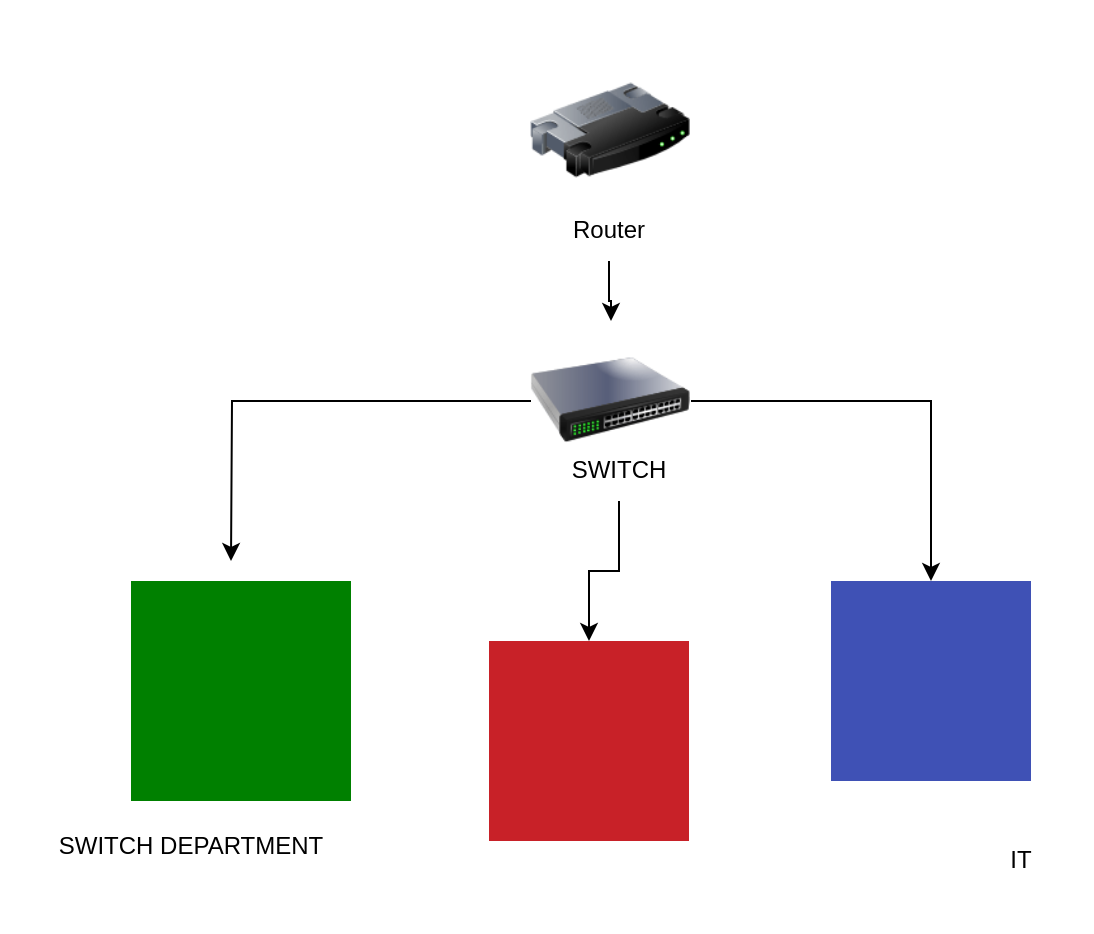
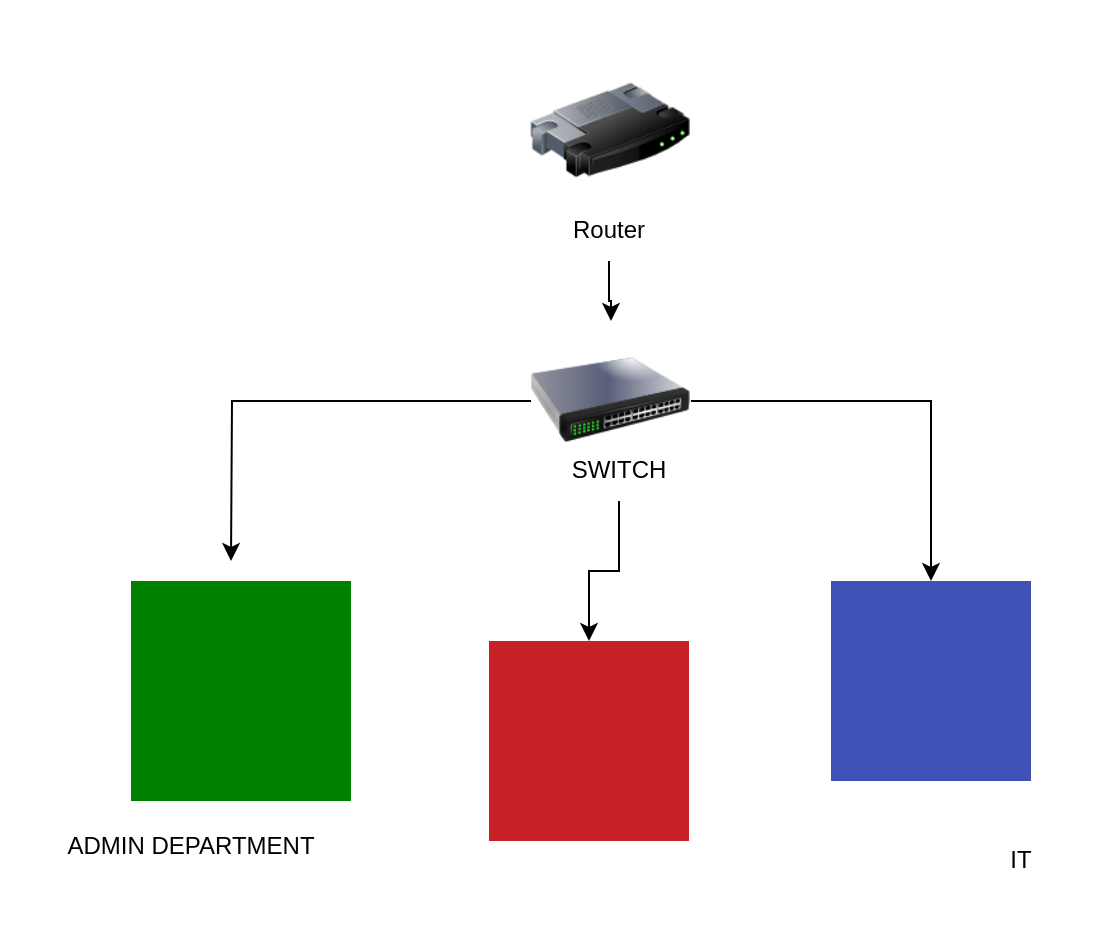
(192, 847) -> (192, 847)
